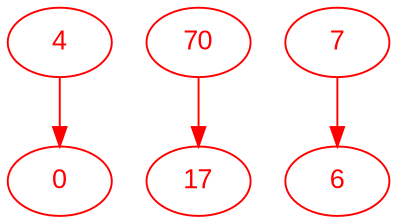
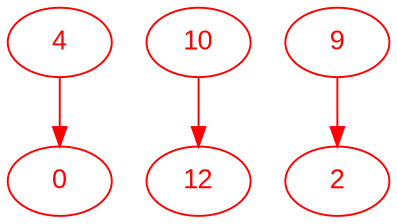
(199, 42) -> (199, 42)
(337, 42) -> (337, 42)
(199, 181) -> (199, 181)
(337, 181) -> (337, 181)
